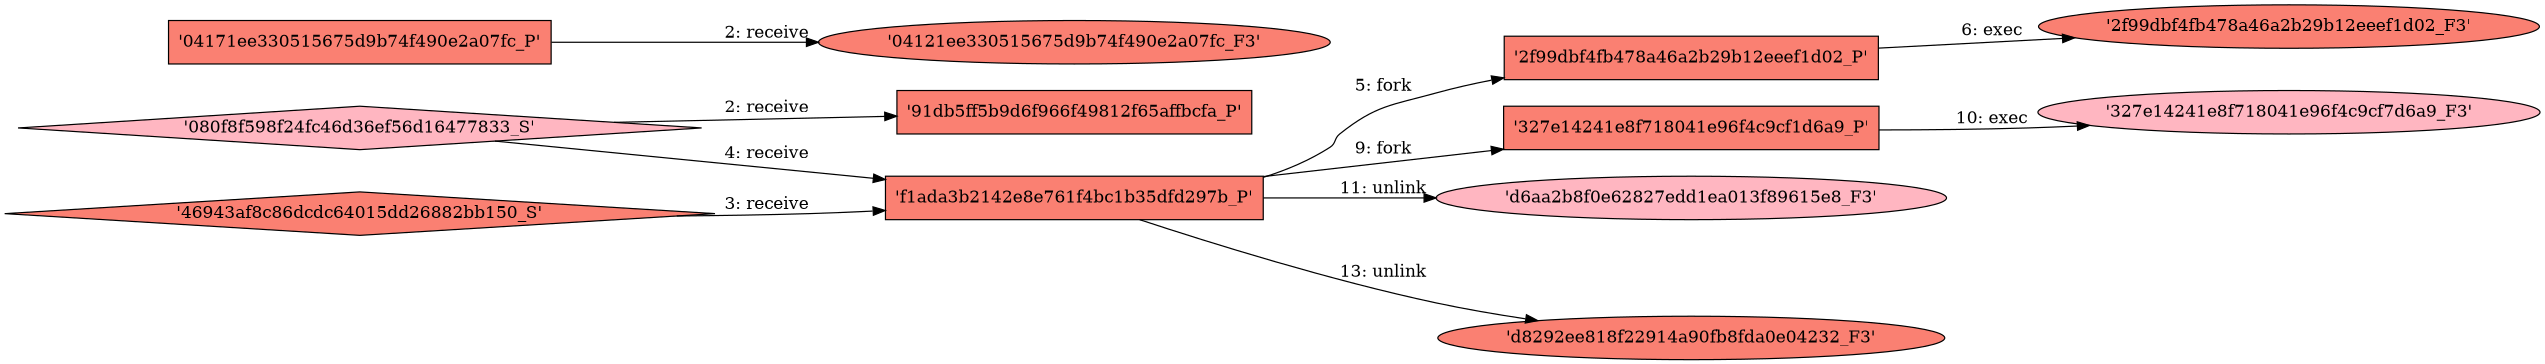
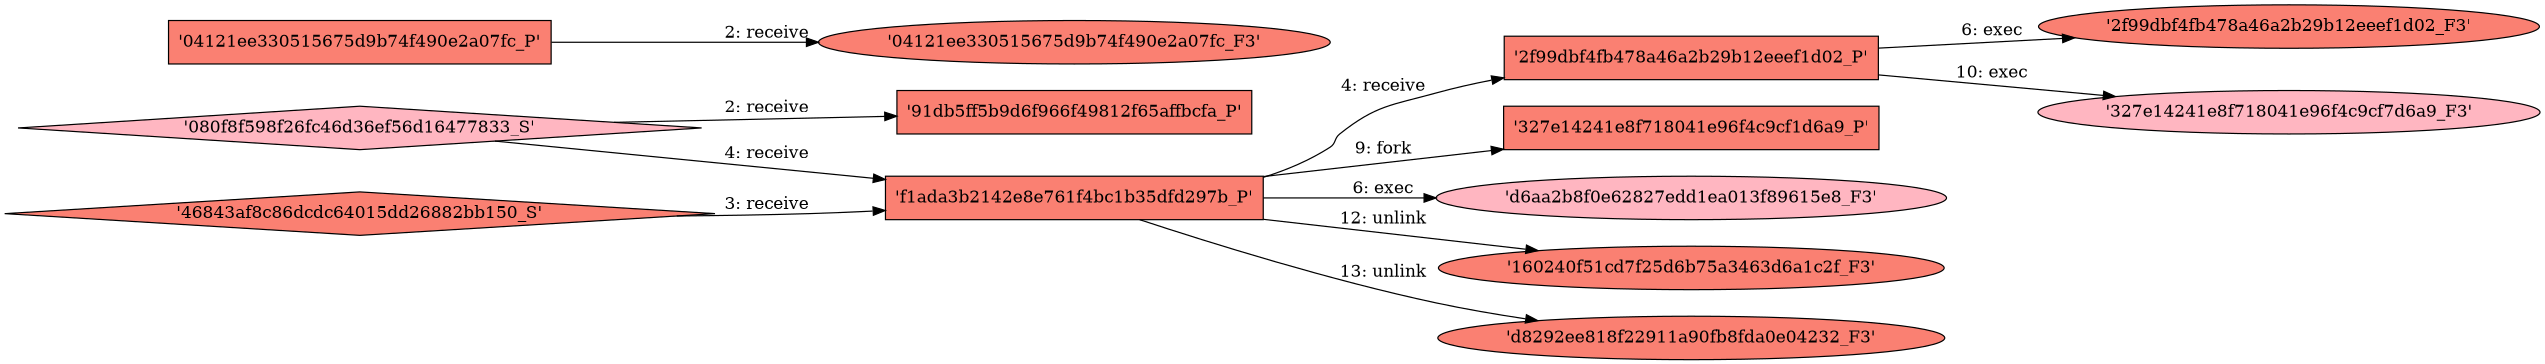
(360, 42) -> (360, 42)
(1383, 86) -> (1383, 86)
(360, 128) -> (360, 128)
(1978, 129) -> (1991, 85)
(1383, 189) -> (1383, 189)
(360, 214) -> (360, 214)
none -> (1691, 268)
(1691, 338) -> (1691, 338)
